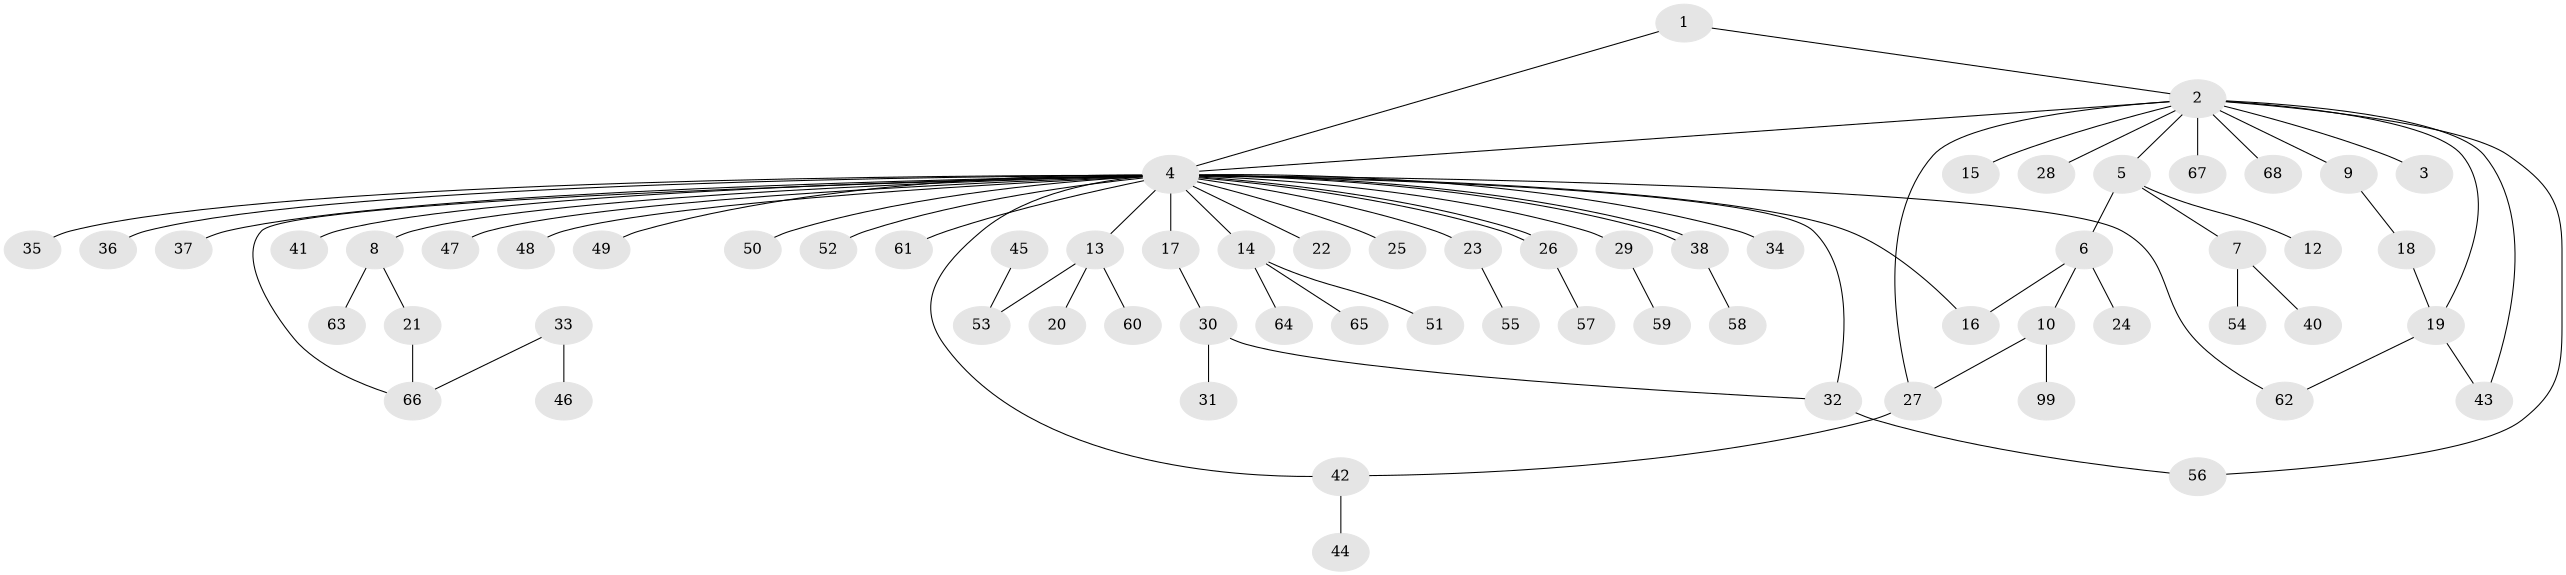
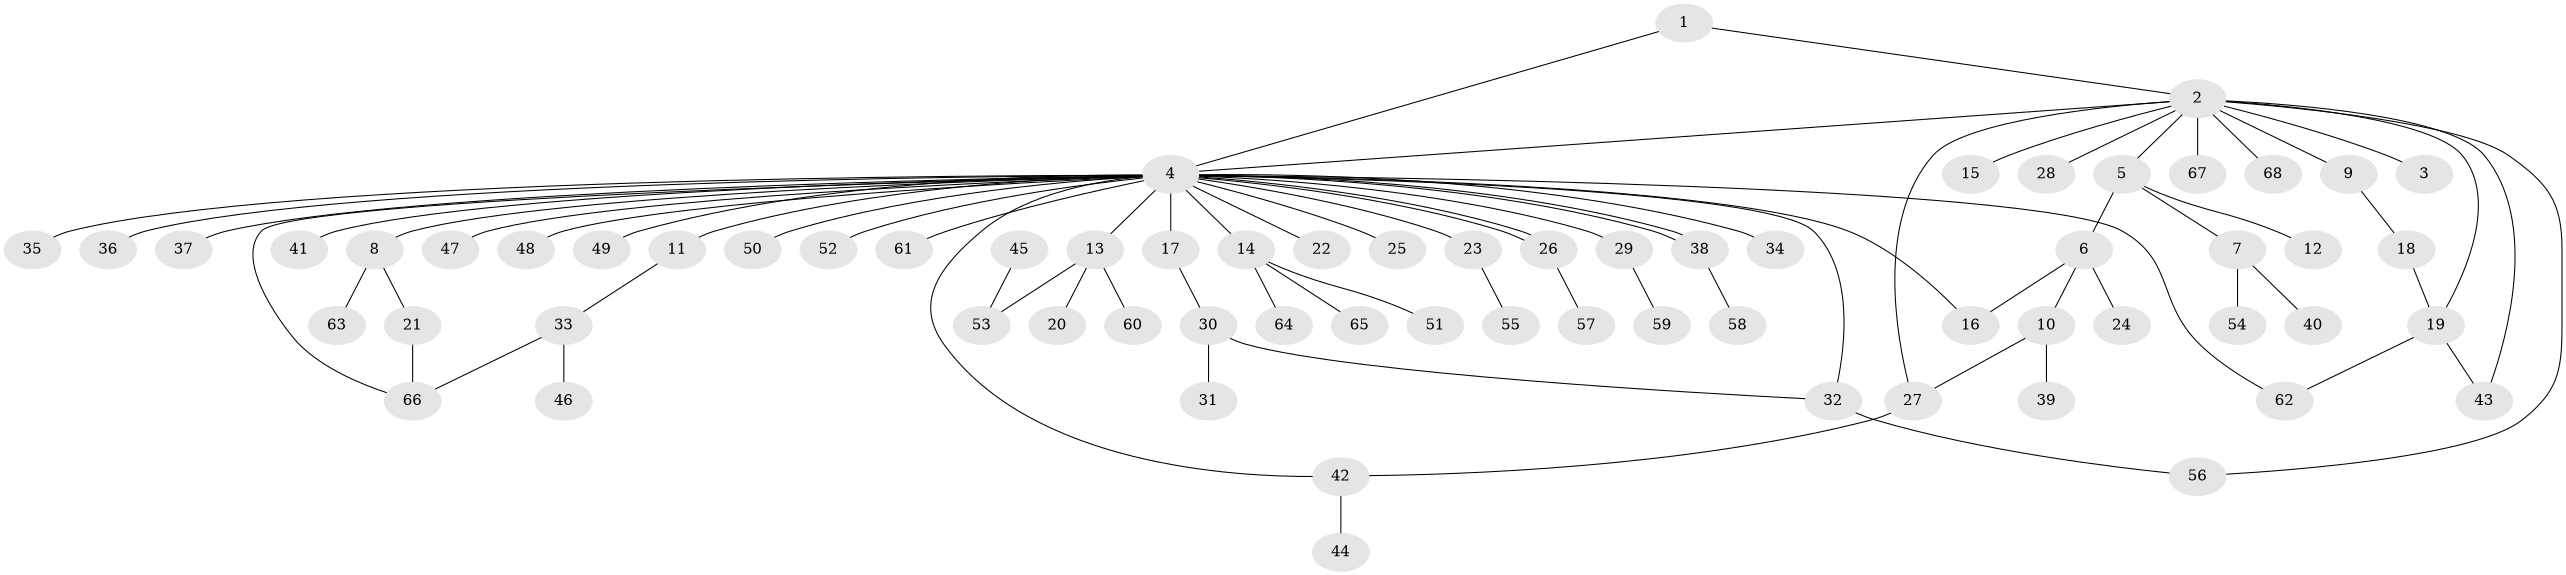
none -> (677, 250)
(2046, 401) -> (2046, 401)
